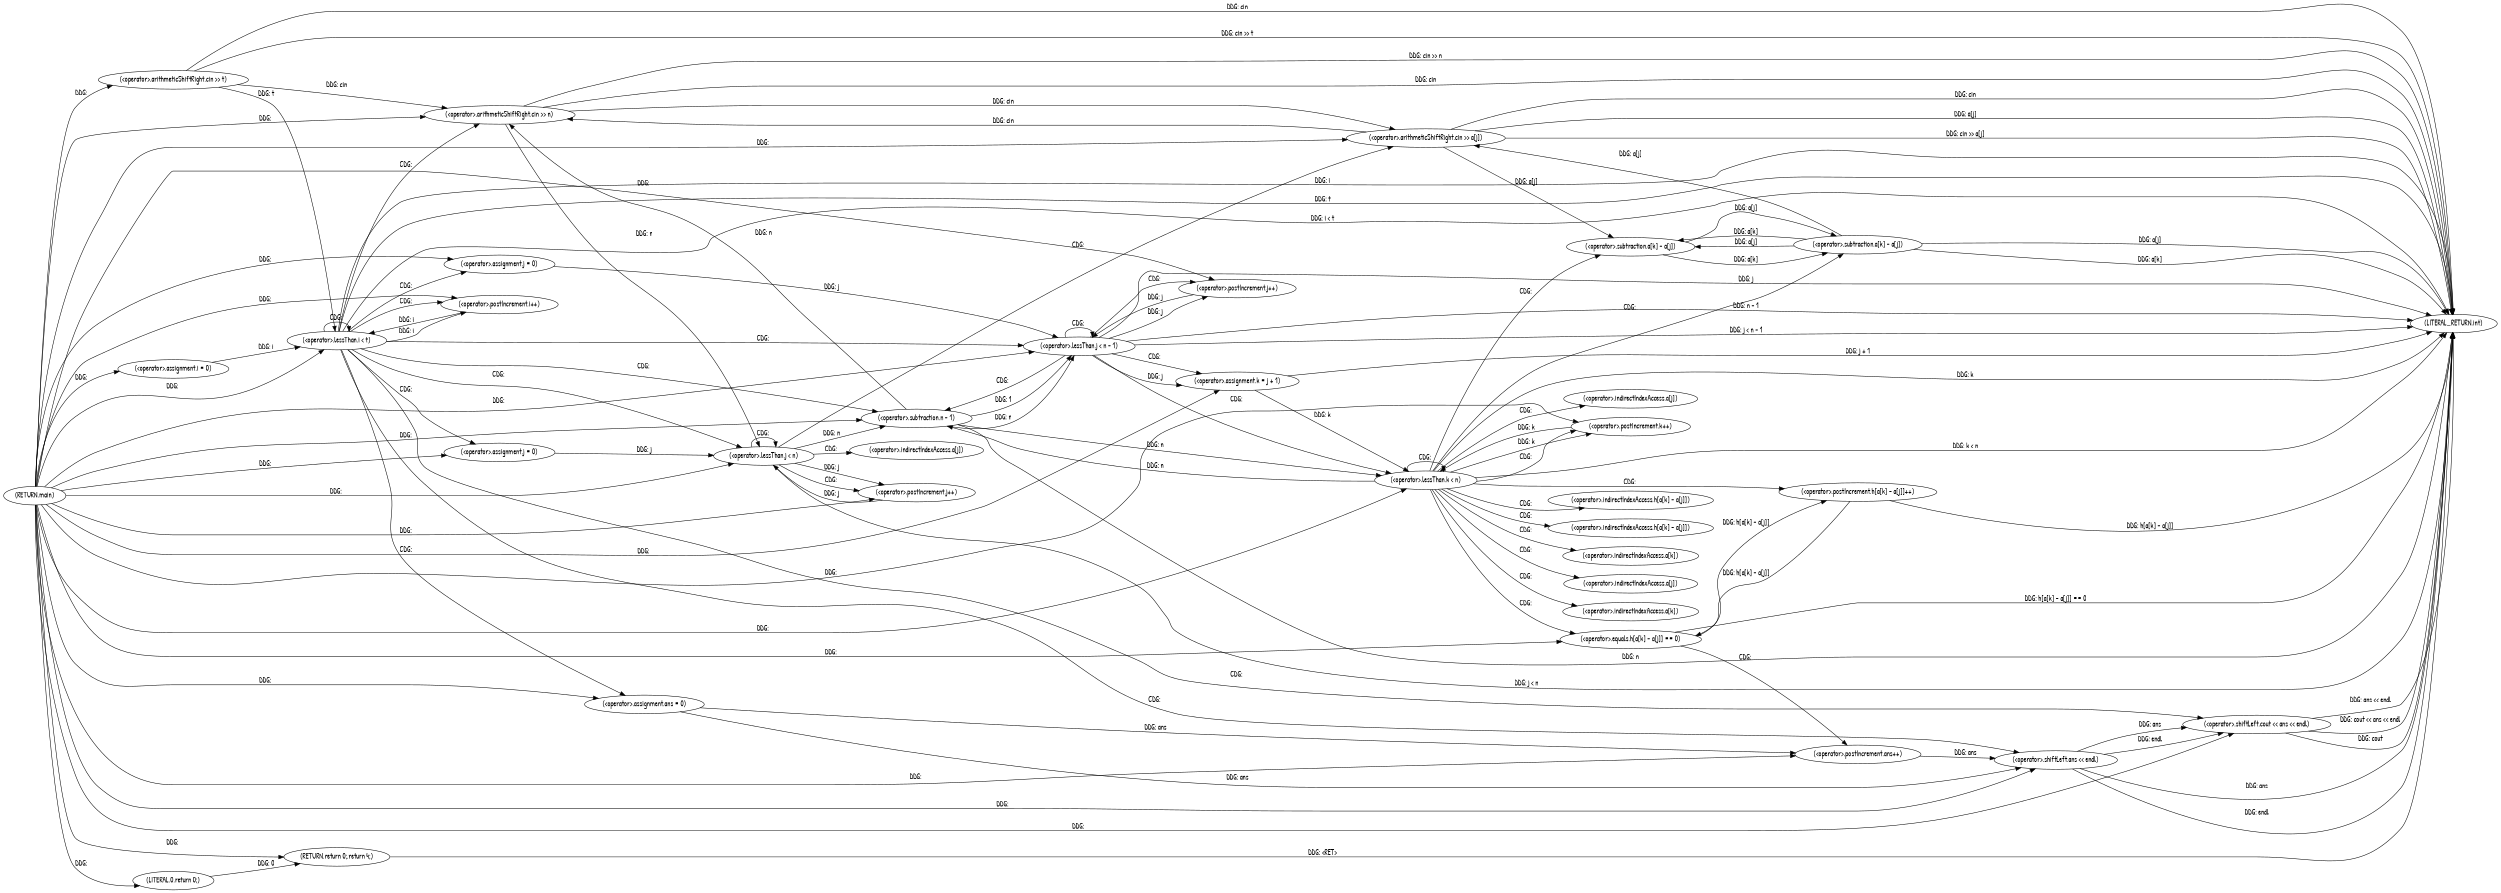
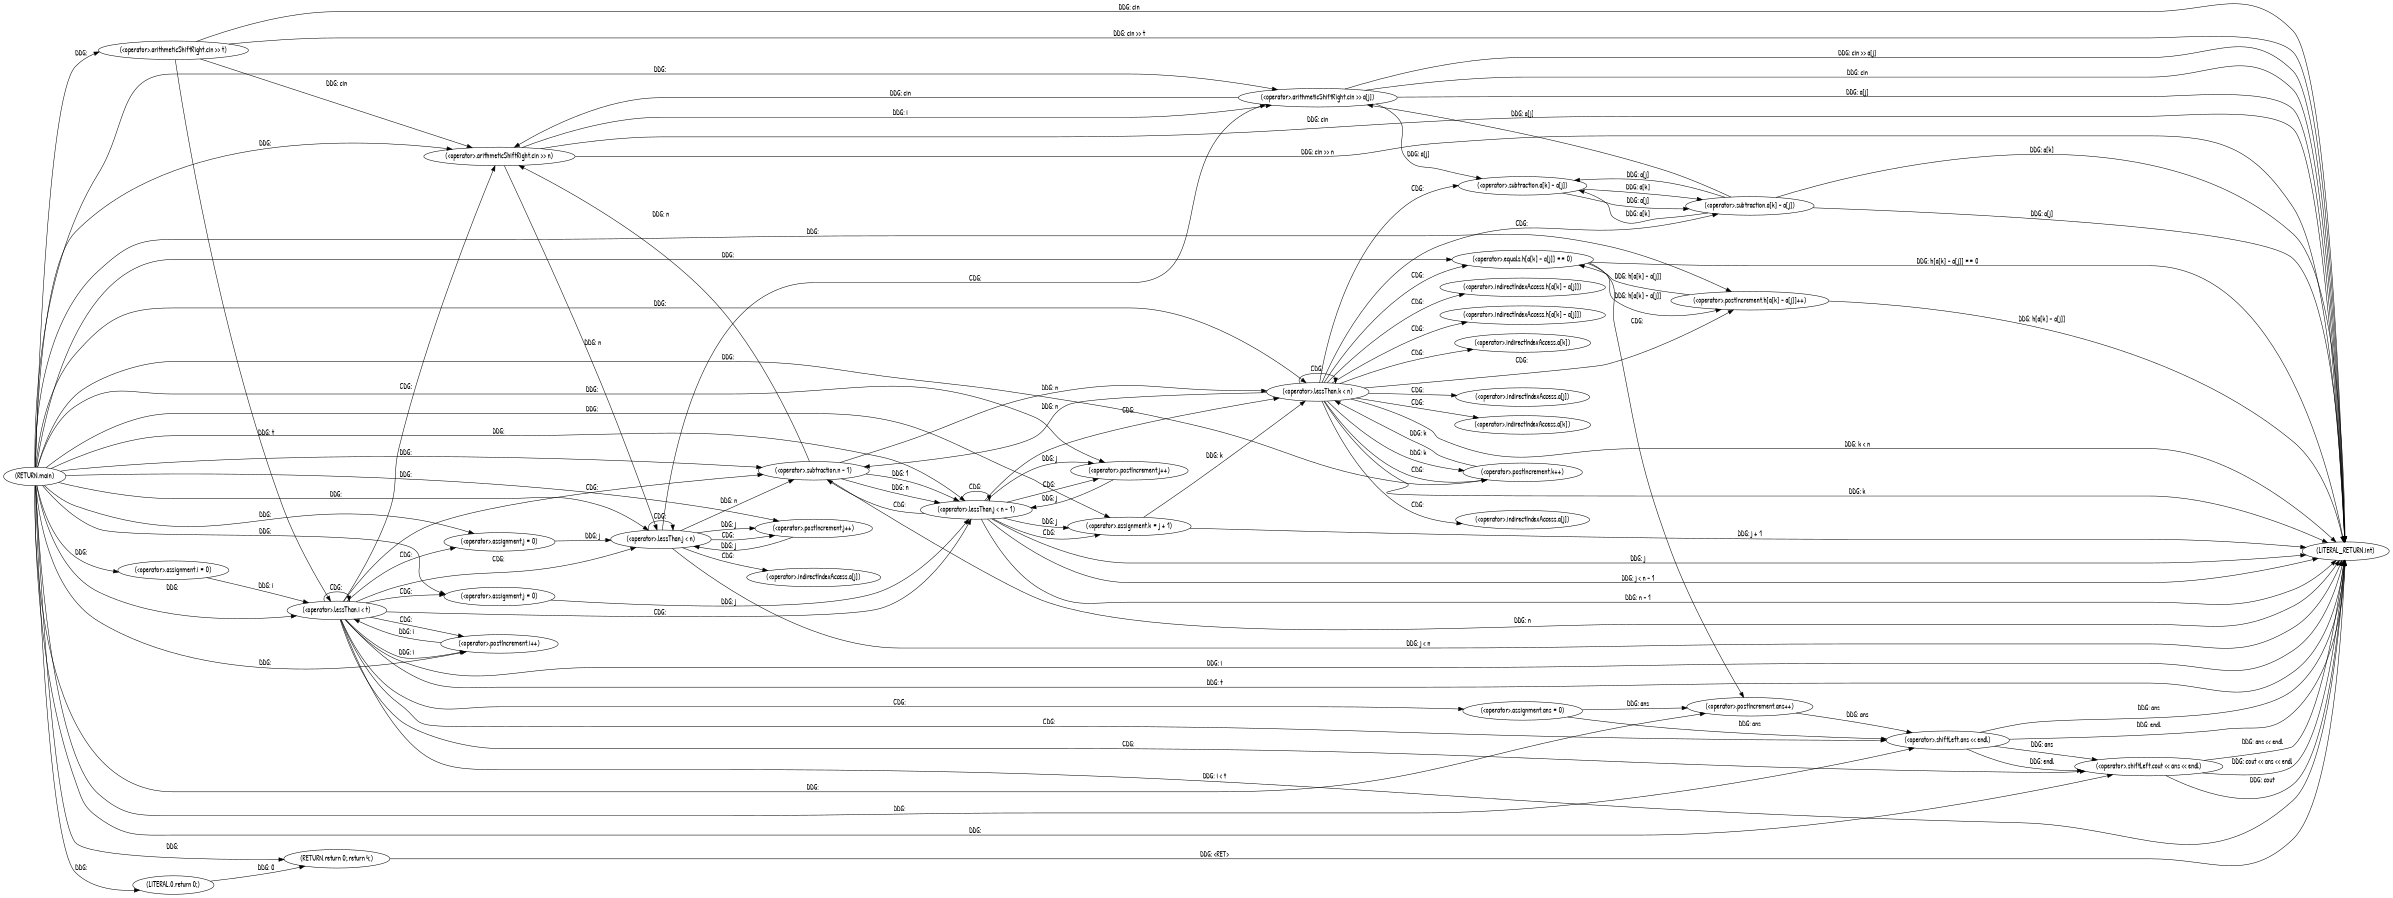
(1003, 102) -> (901, 113)
(249, 685) -> (806, 236)
